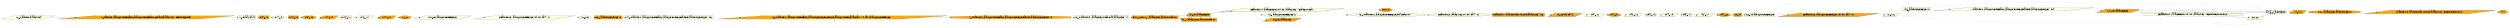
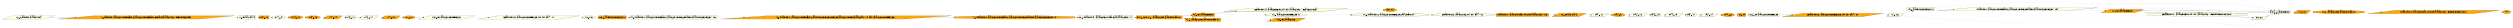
(2503, 12) -> (2507, 12)
(294, 17) -> (296, 17)
